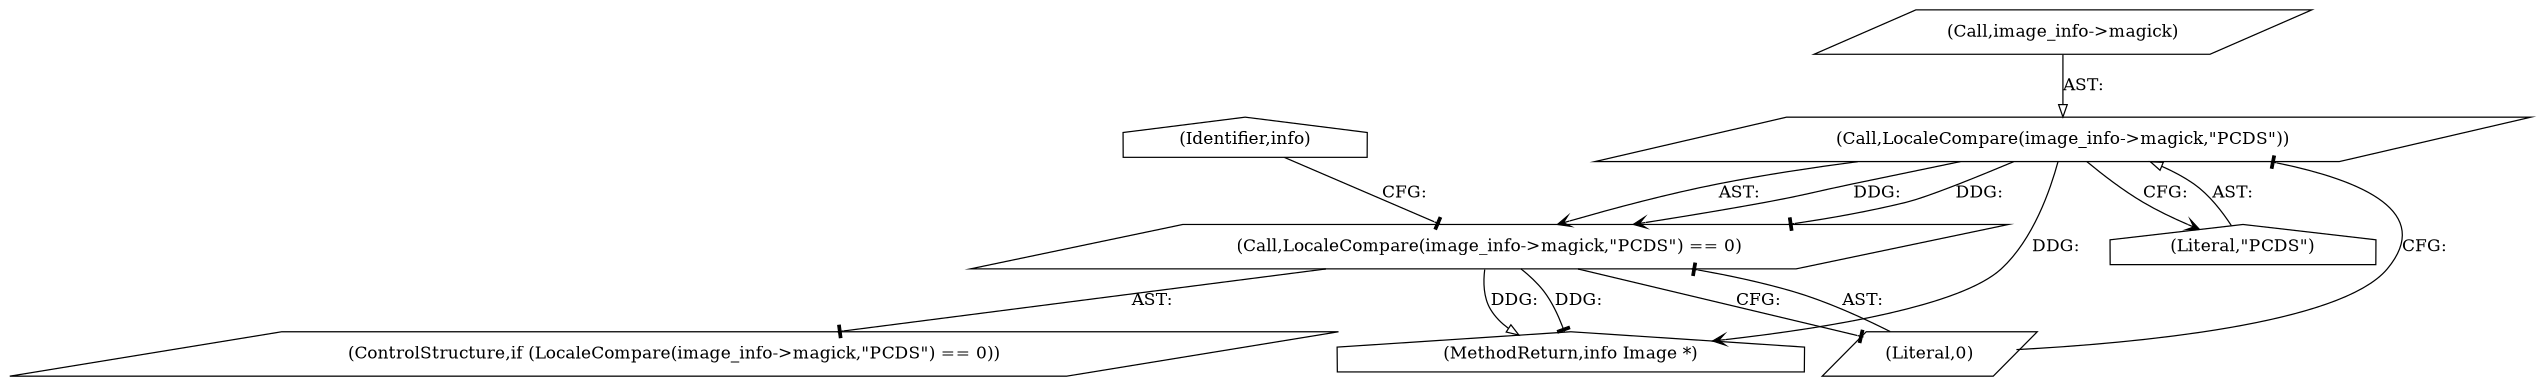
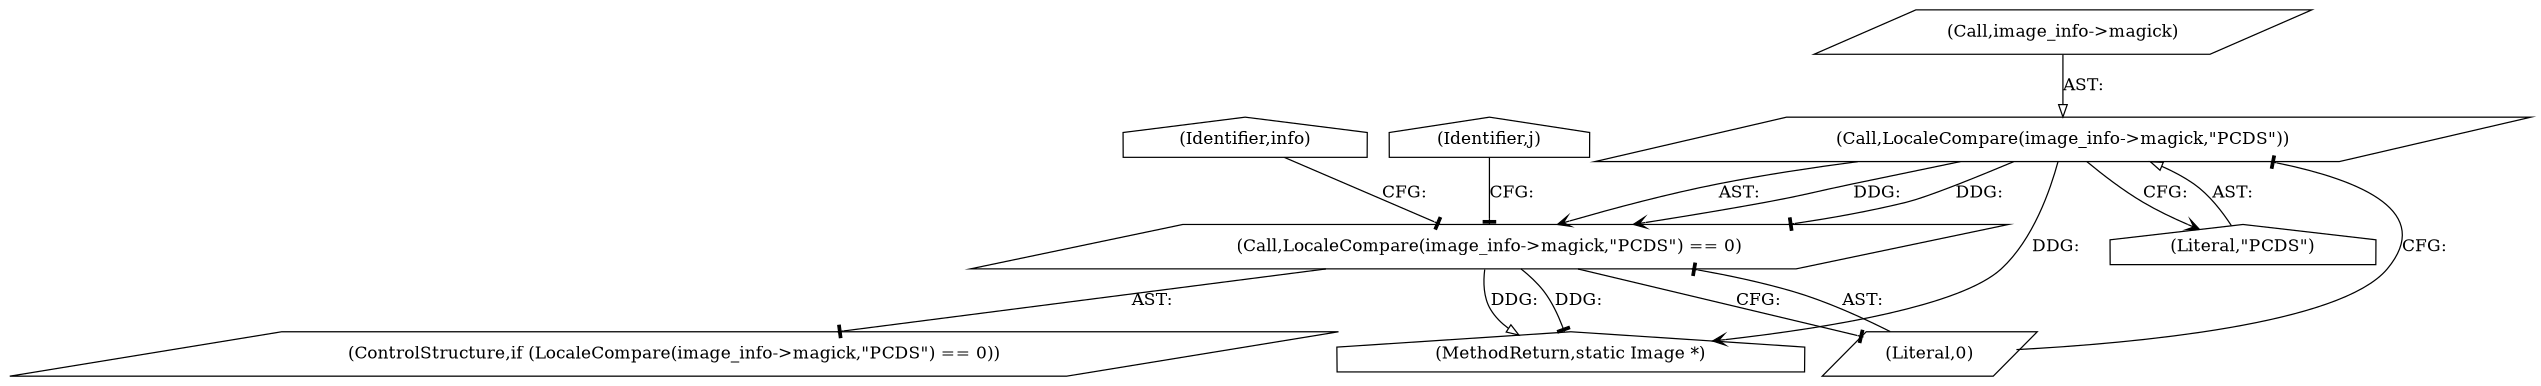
none -> (1489, 139)
(1571, 354) -> (1571, 354)
